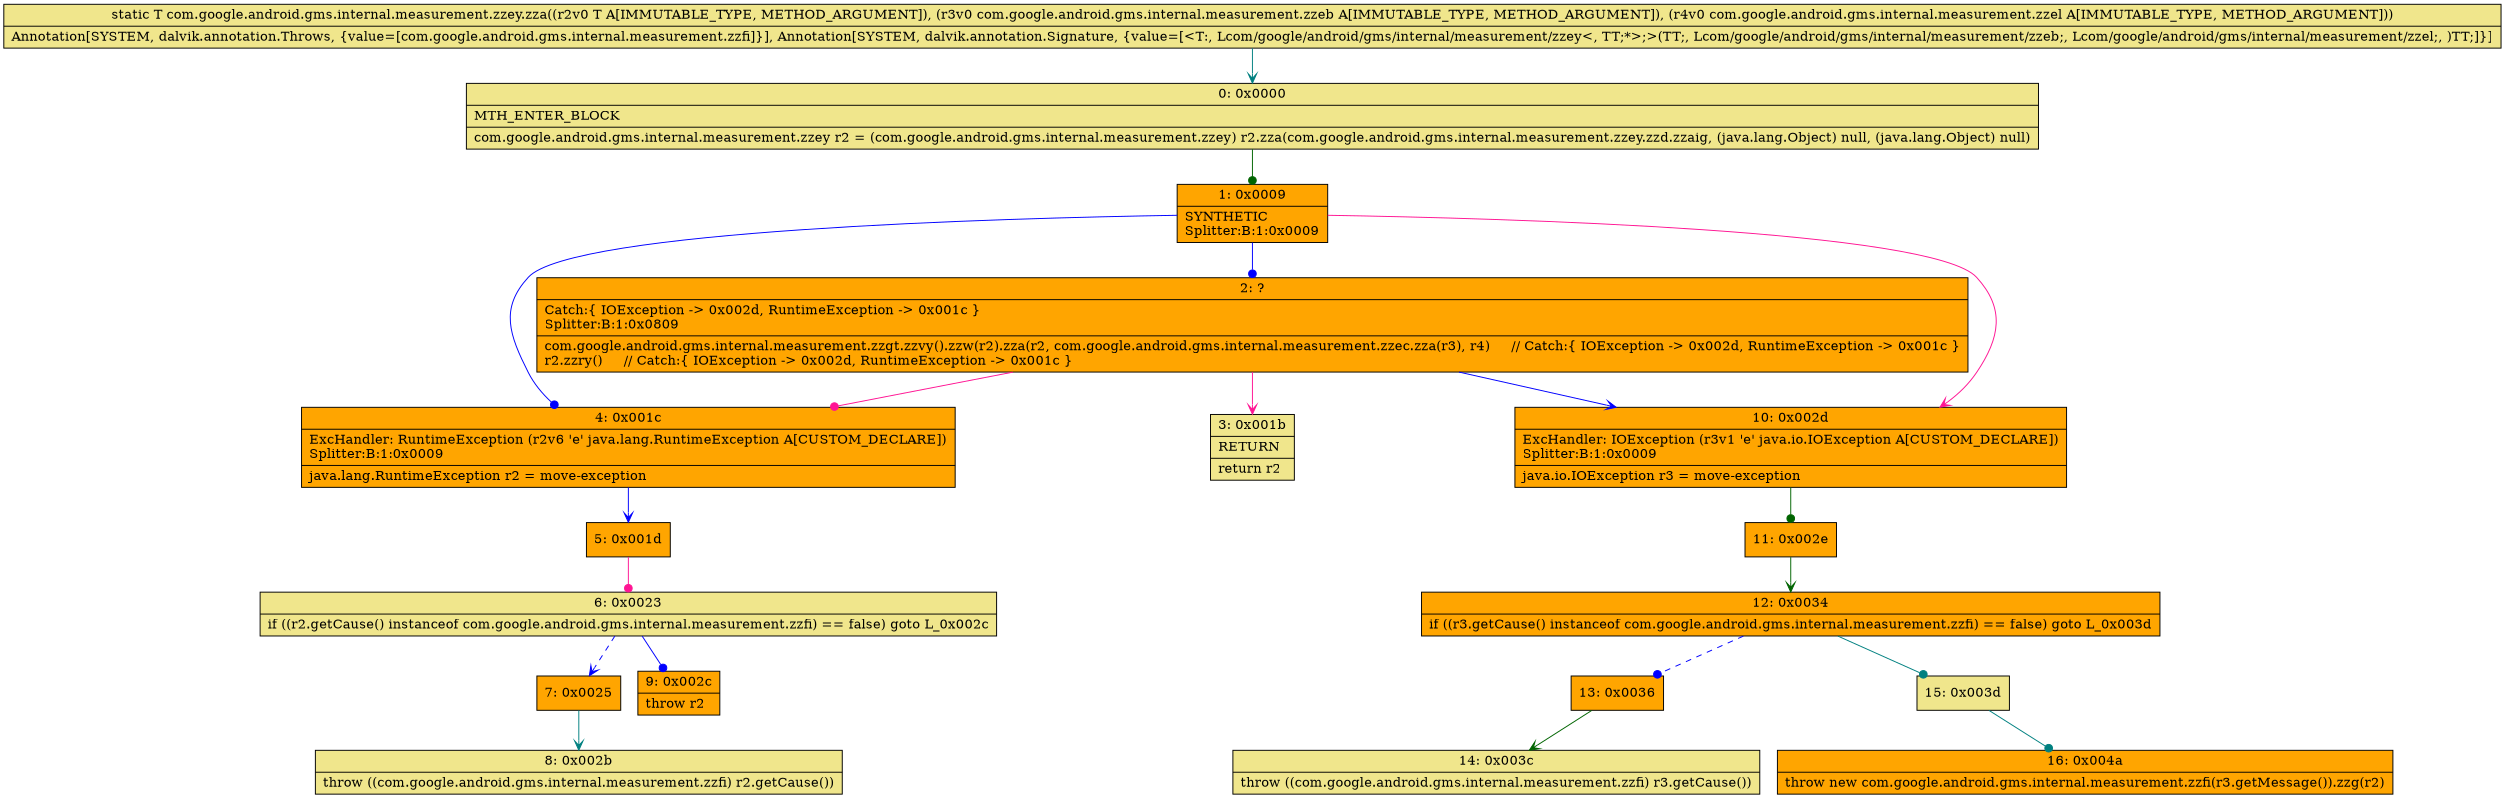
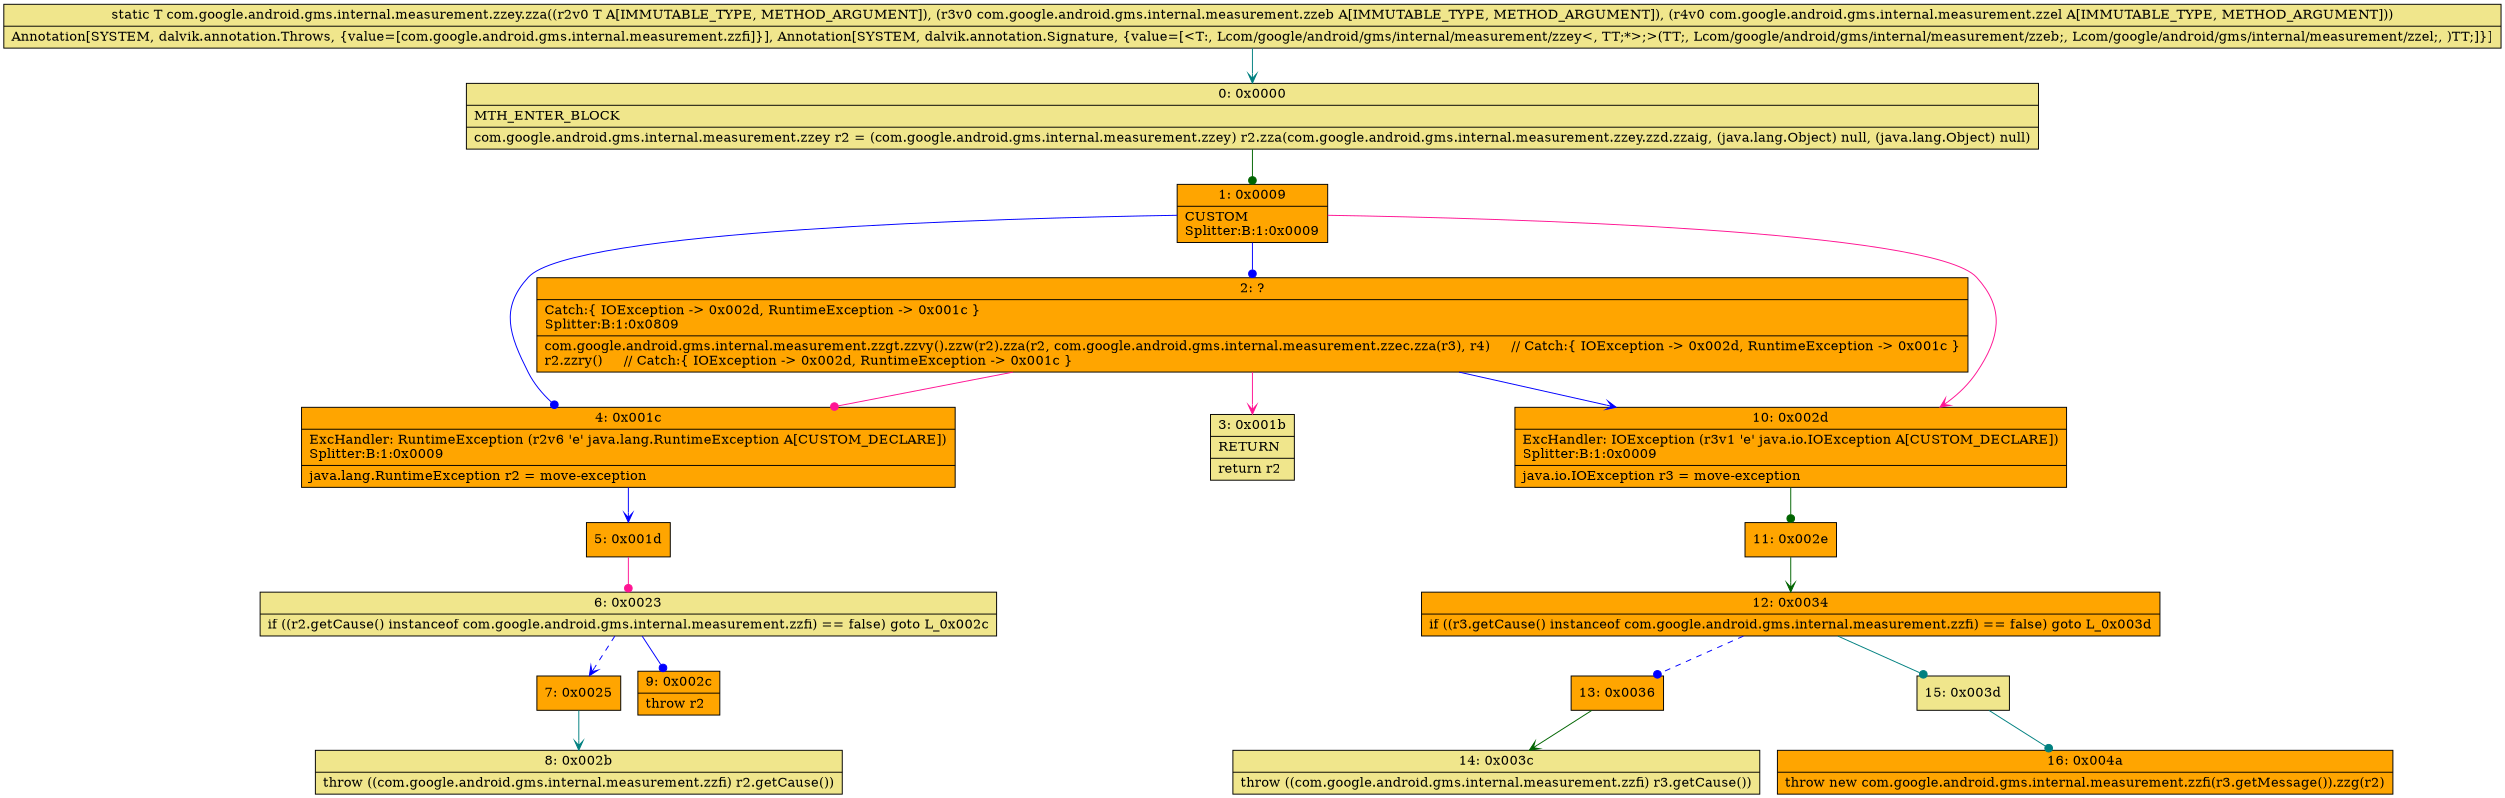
(1227, 217) -> (1217, 217)
